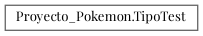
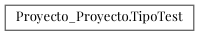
(101, 18) -> (100, 18)
